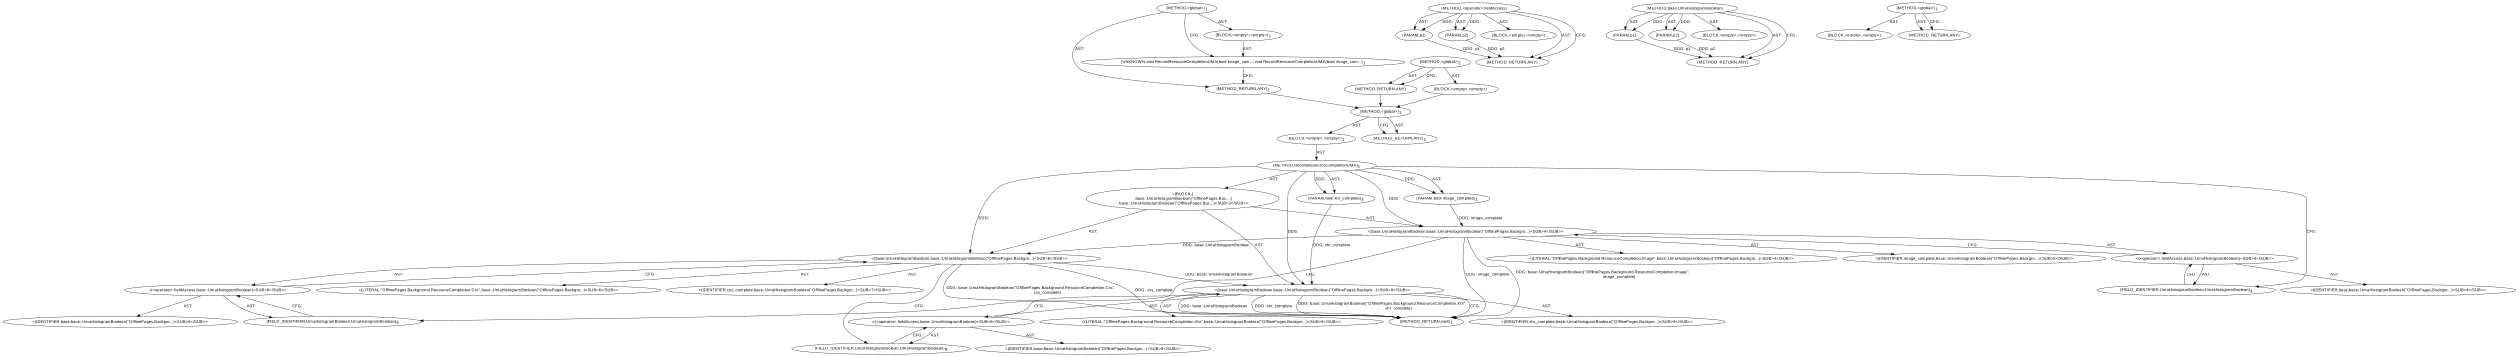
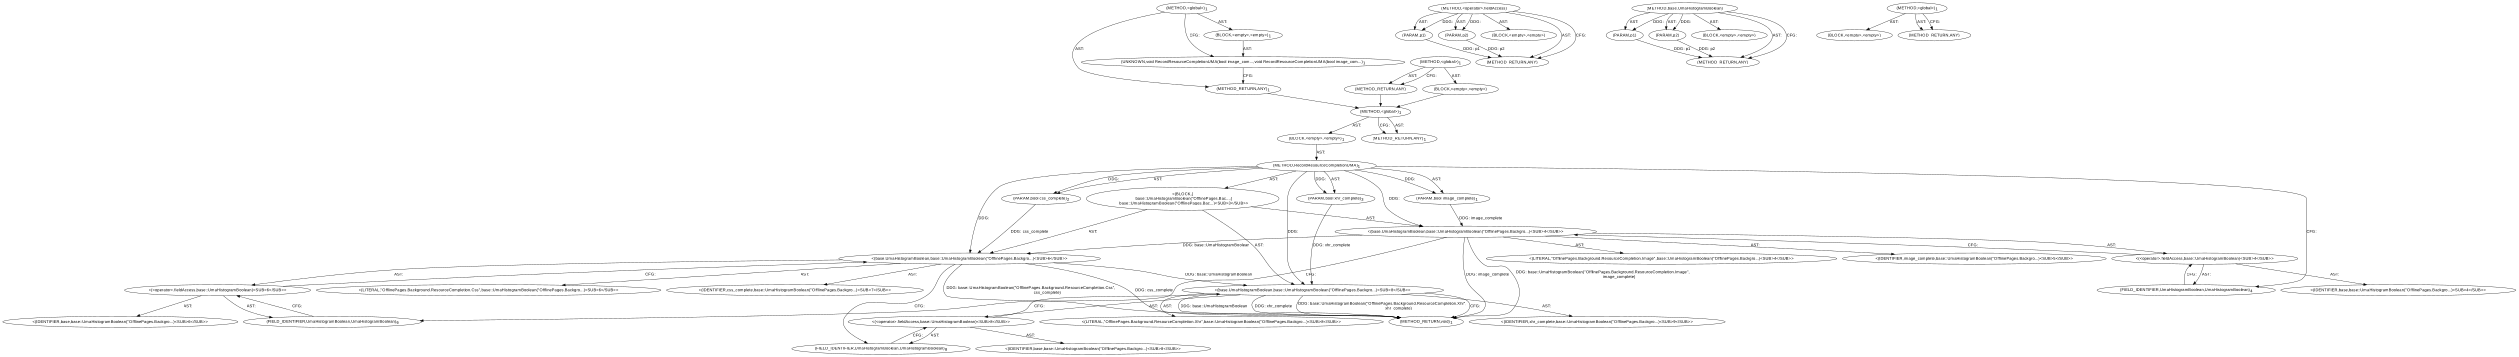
none -> (1041, 199)
